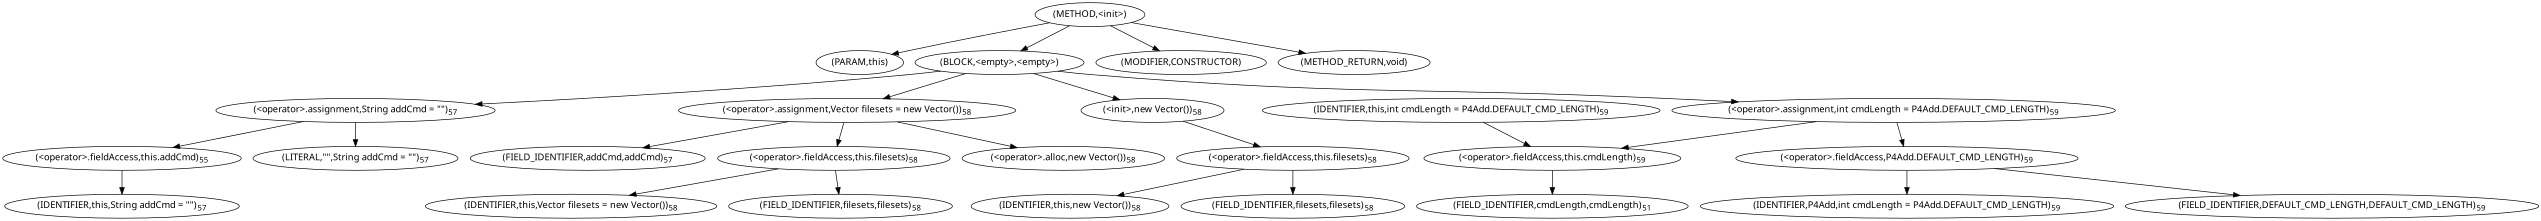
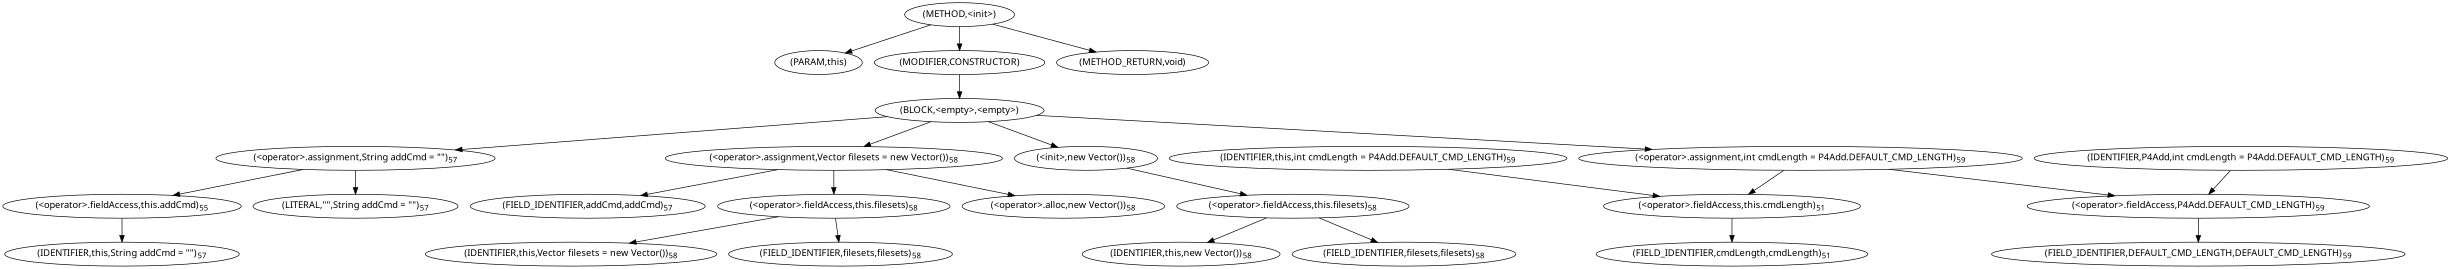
(1048, 37) -> (960, 83)
(1641, 157) -> (1821, 205)
(1907, 179) -> (2222, 180)
